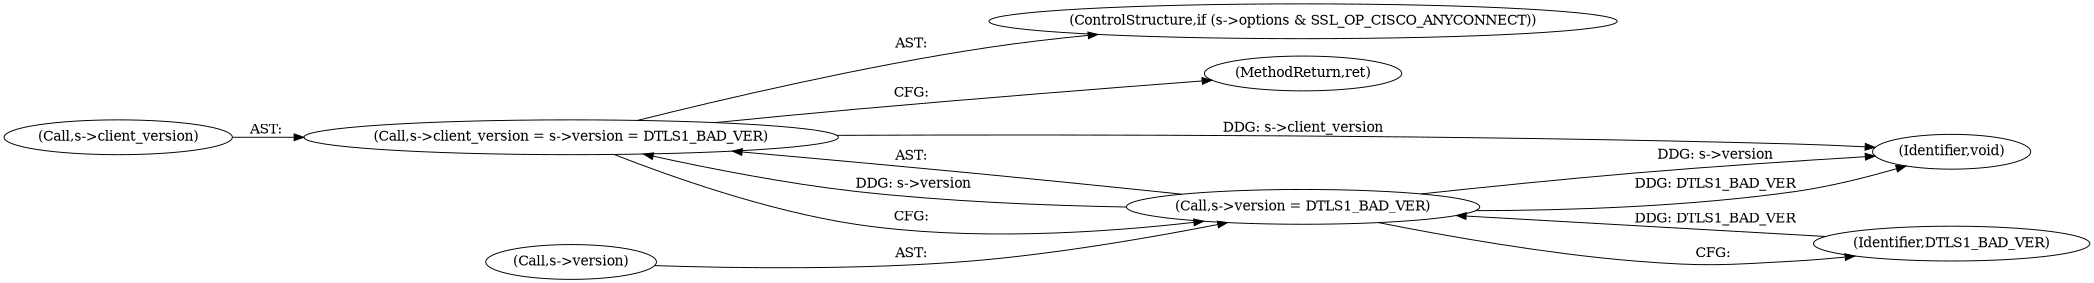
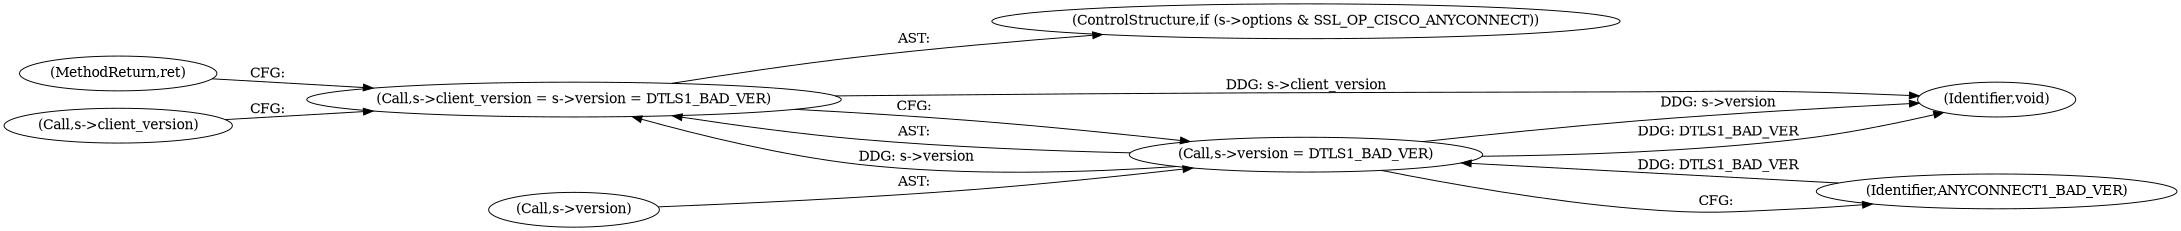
(959, 100) -> (288, 83)
(268, 130) -> (270, 110)
(1952, 244) -> (1997, 191)
